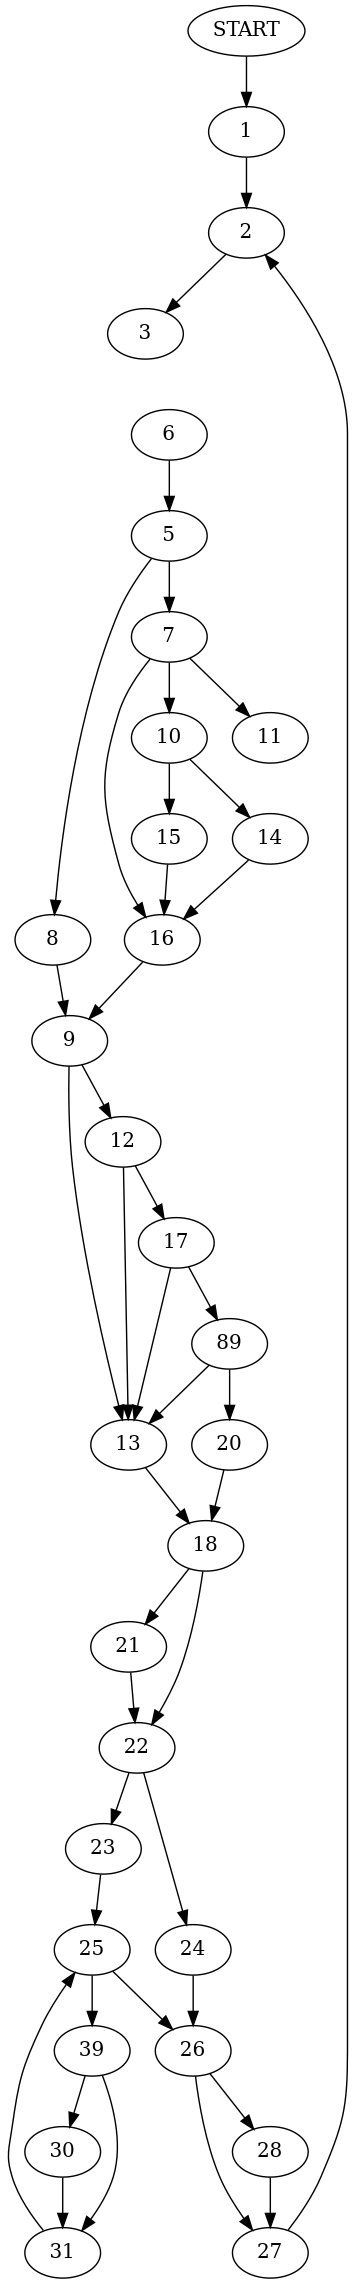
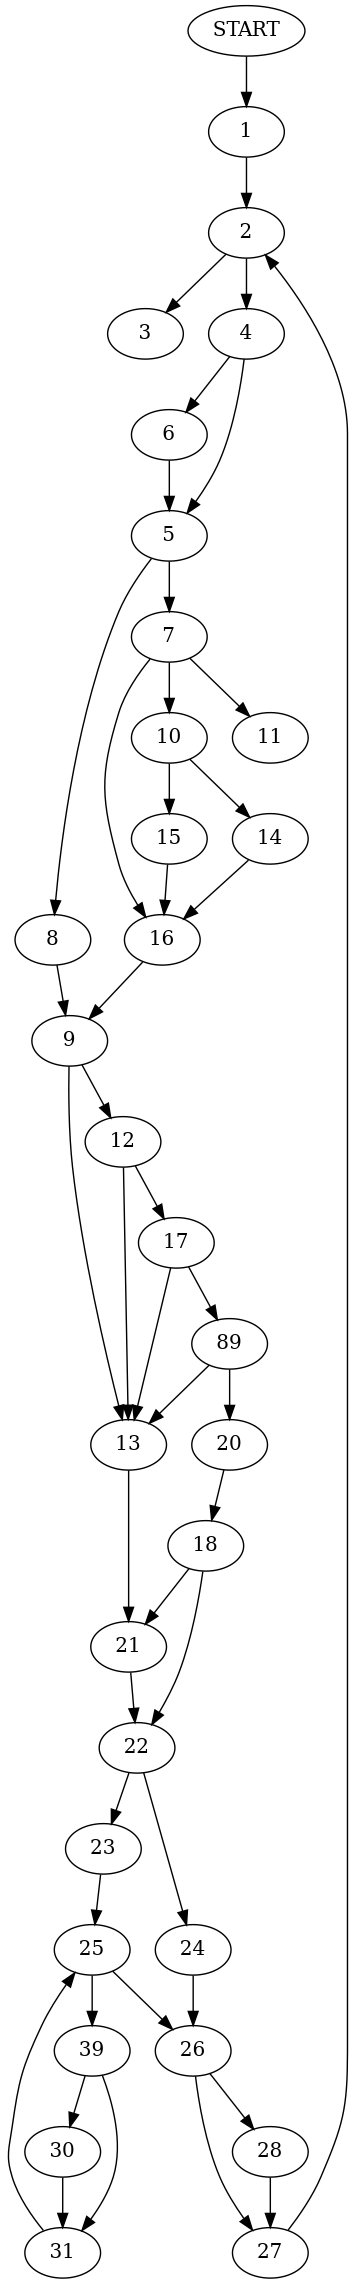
none -> (246, 334)
(163, 1490) -> (129, 1539)
